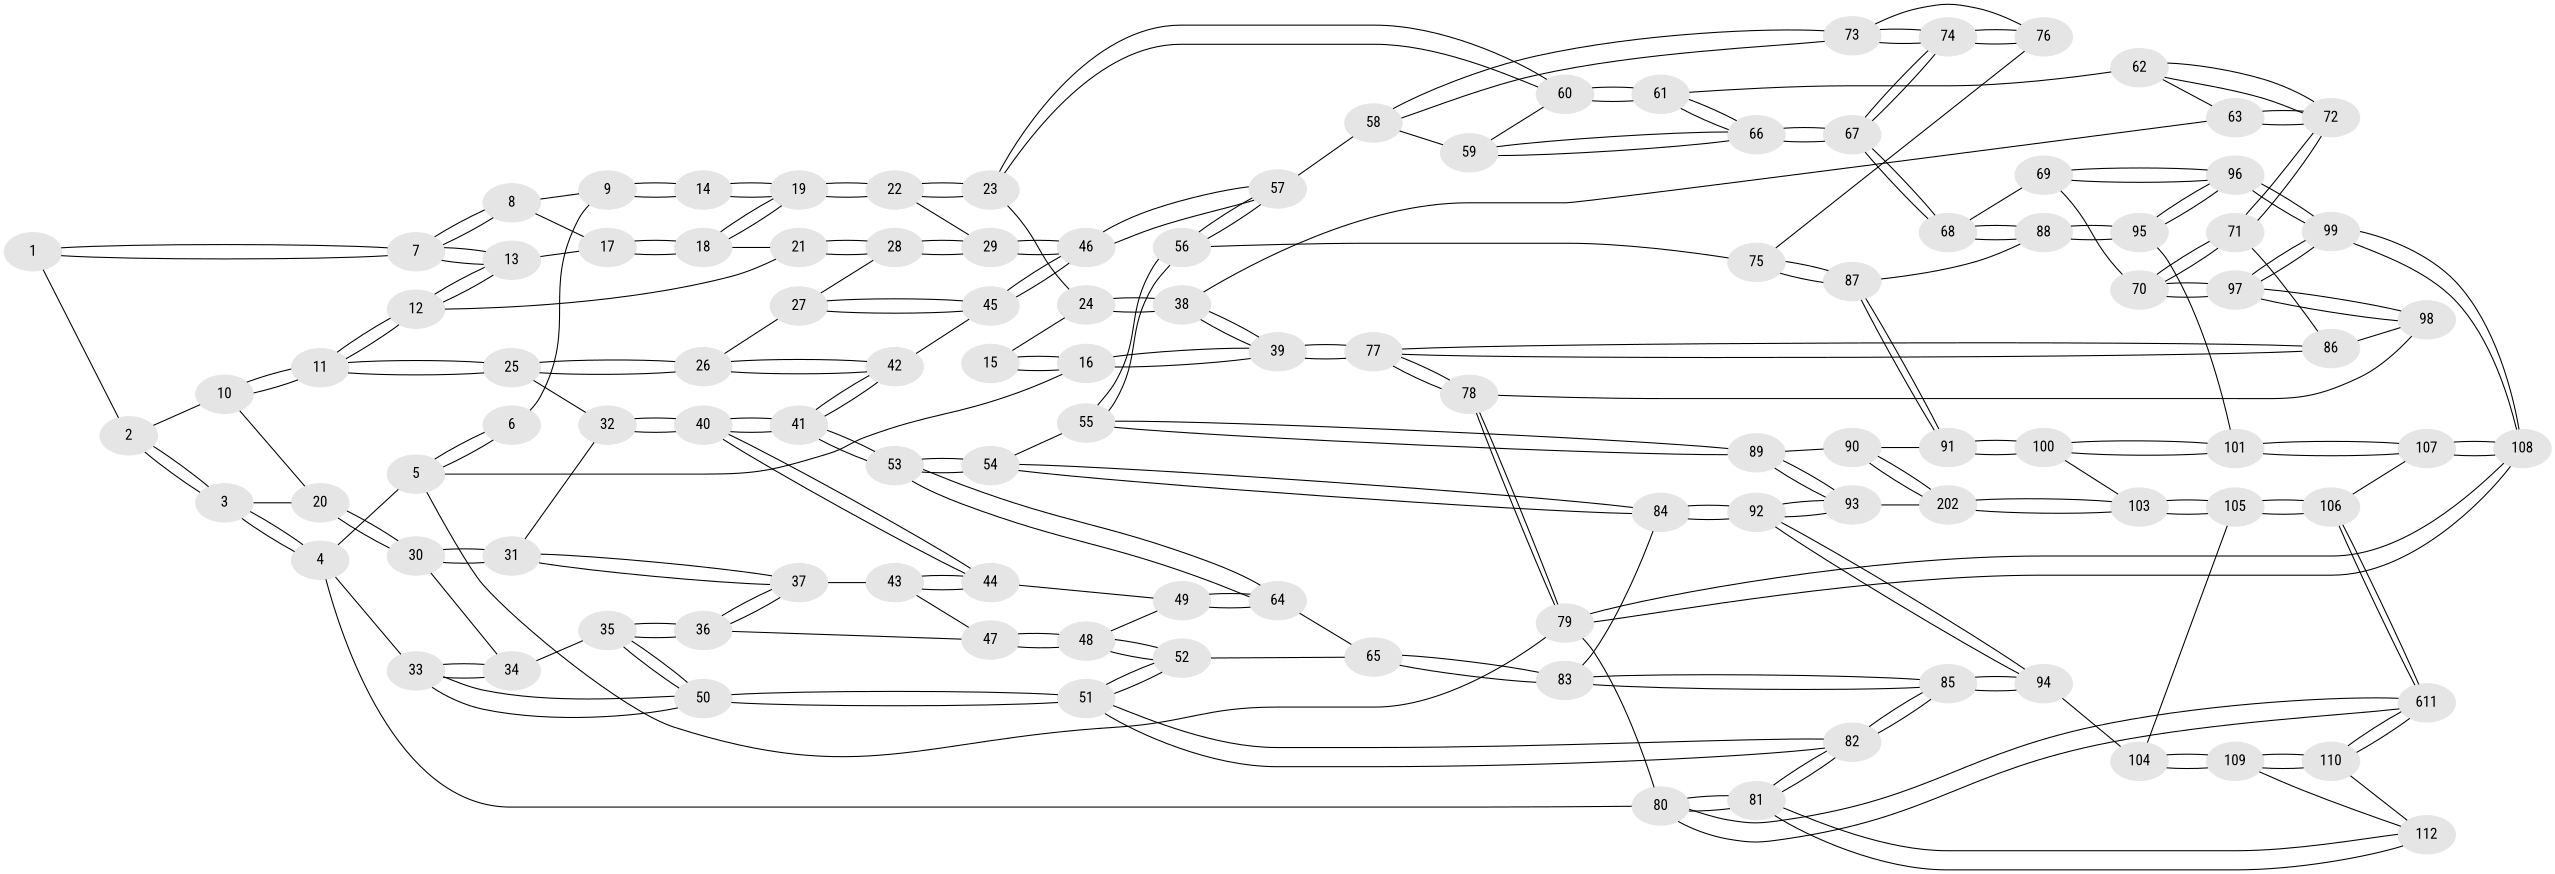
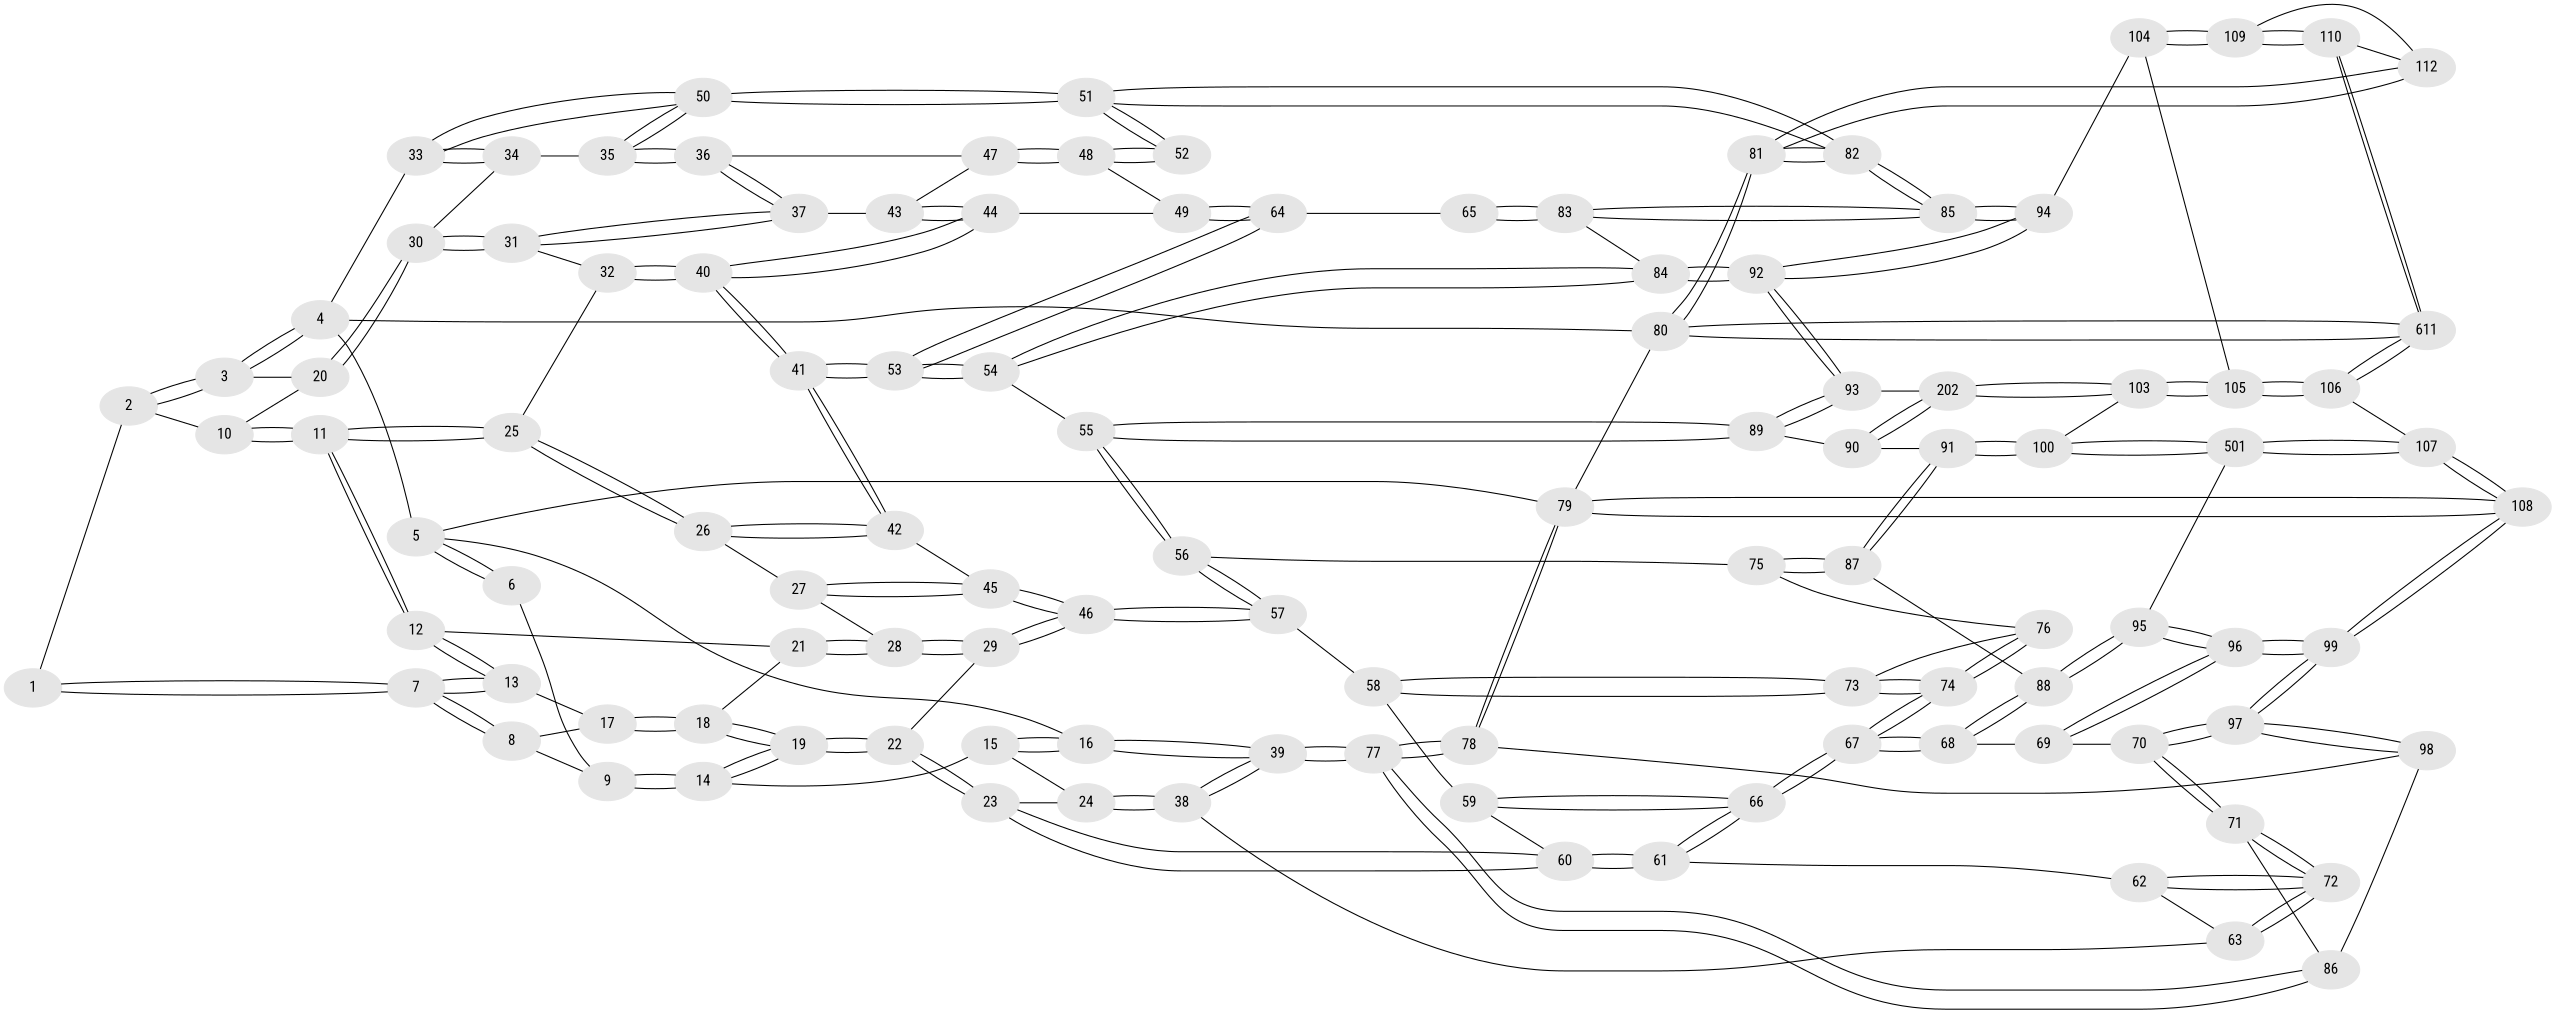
(2235, 449) -> (2235, 447)
(1278, 658) -> none
none -> (852, 784)
